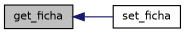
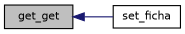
(39, 17) -> (39, 17)
